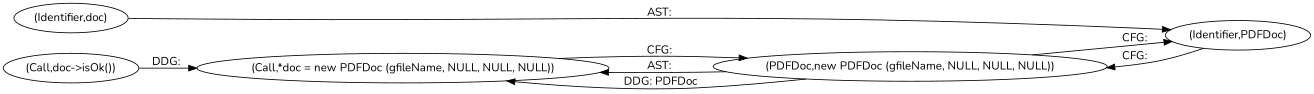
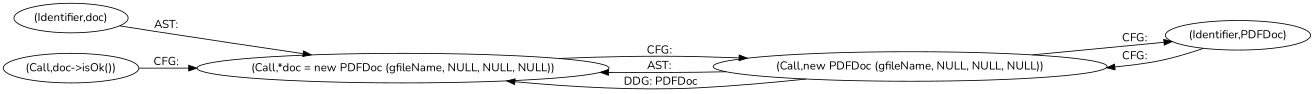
(645, 18) -> (211, 40)
(168, 62) -> (168, 62)
(910, 66) -> (910, 66)
